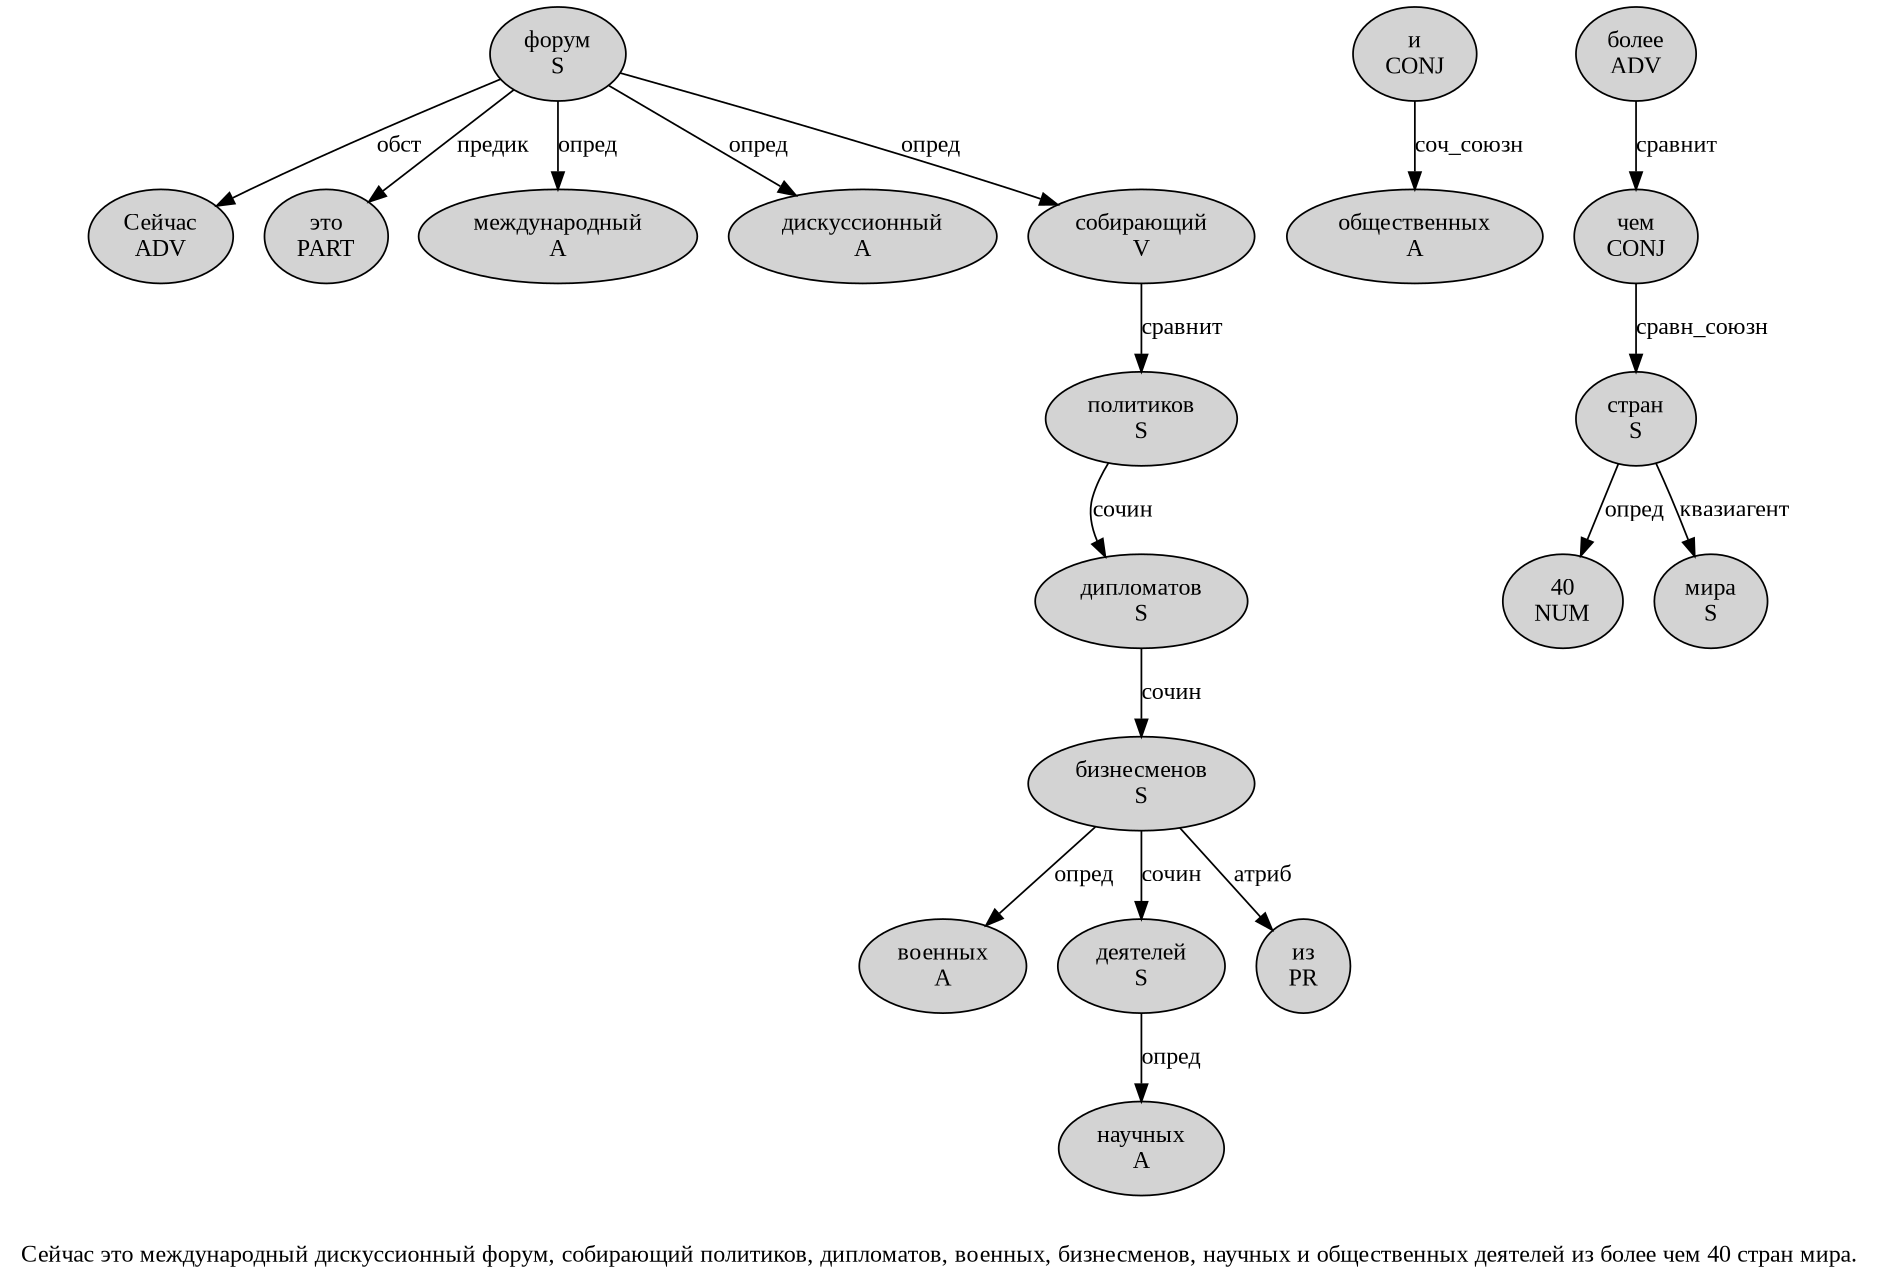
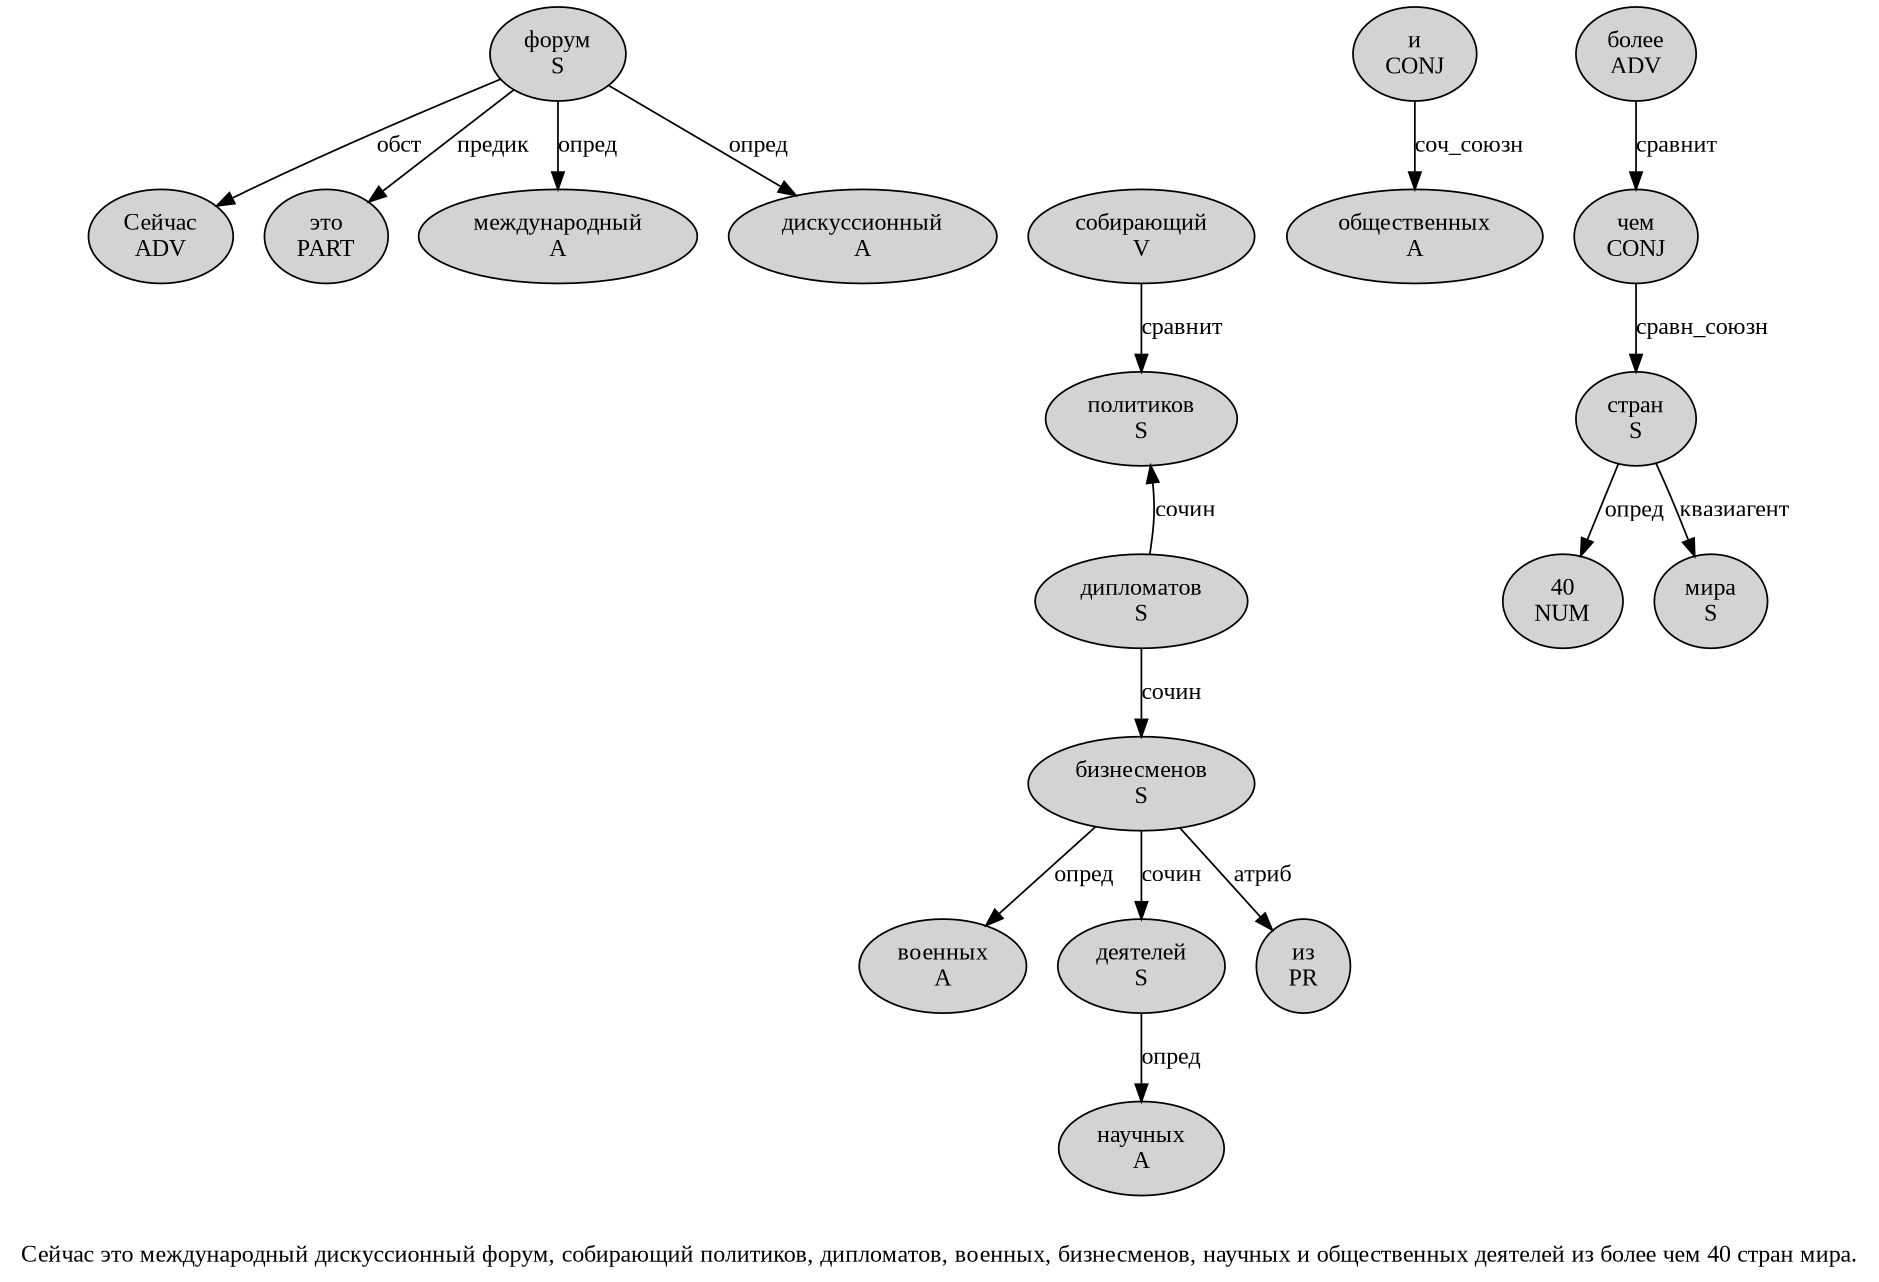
(831, 134) -> none
(1092, 501) -> (1154, 519)
